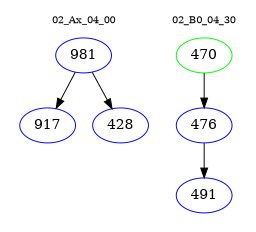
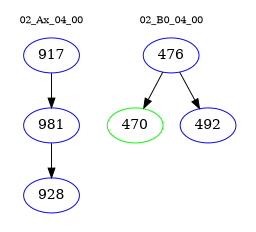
(204, 21) -> (172, 21)
(68, 86) -> (52, 86)
(204, 86) -> (156, 86)
(121, 125) -> (52, 195)
(204, 195) -> (208, 125)
